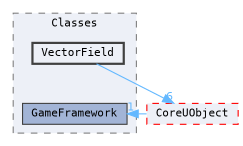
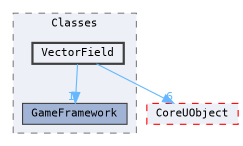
(143, 114) -> (77, 78)
